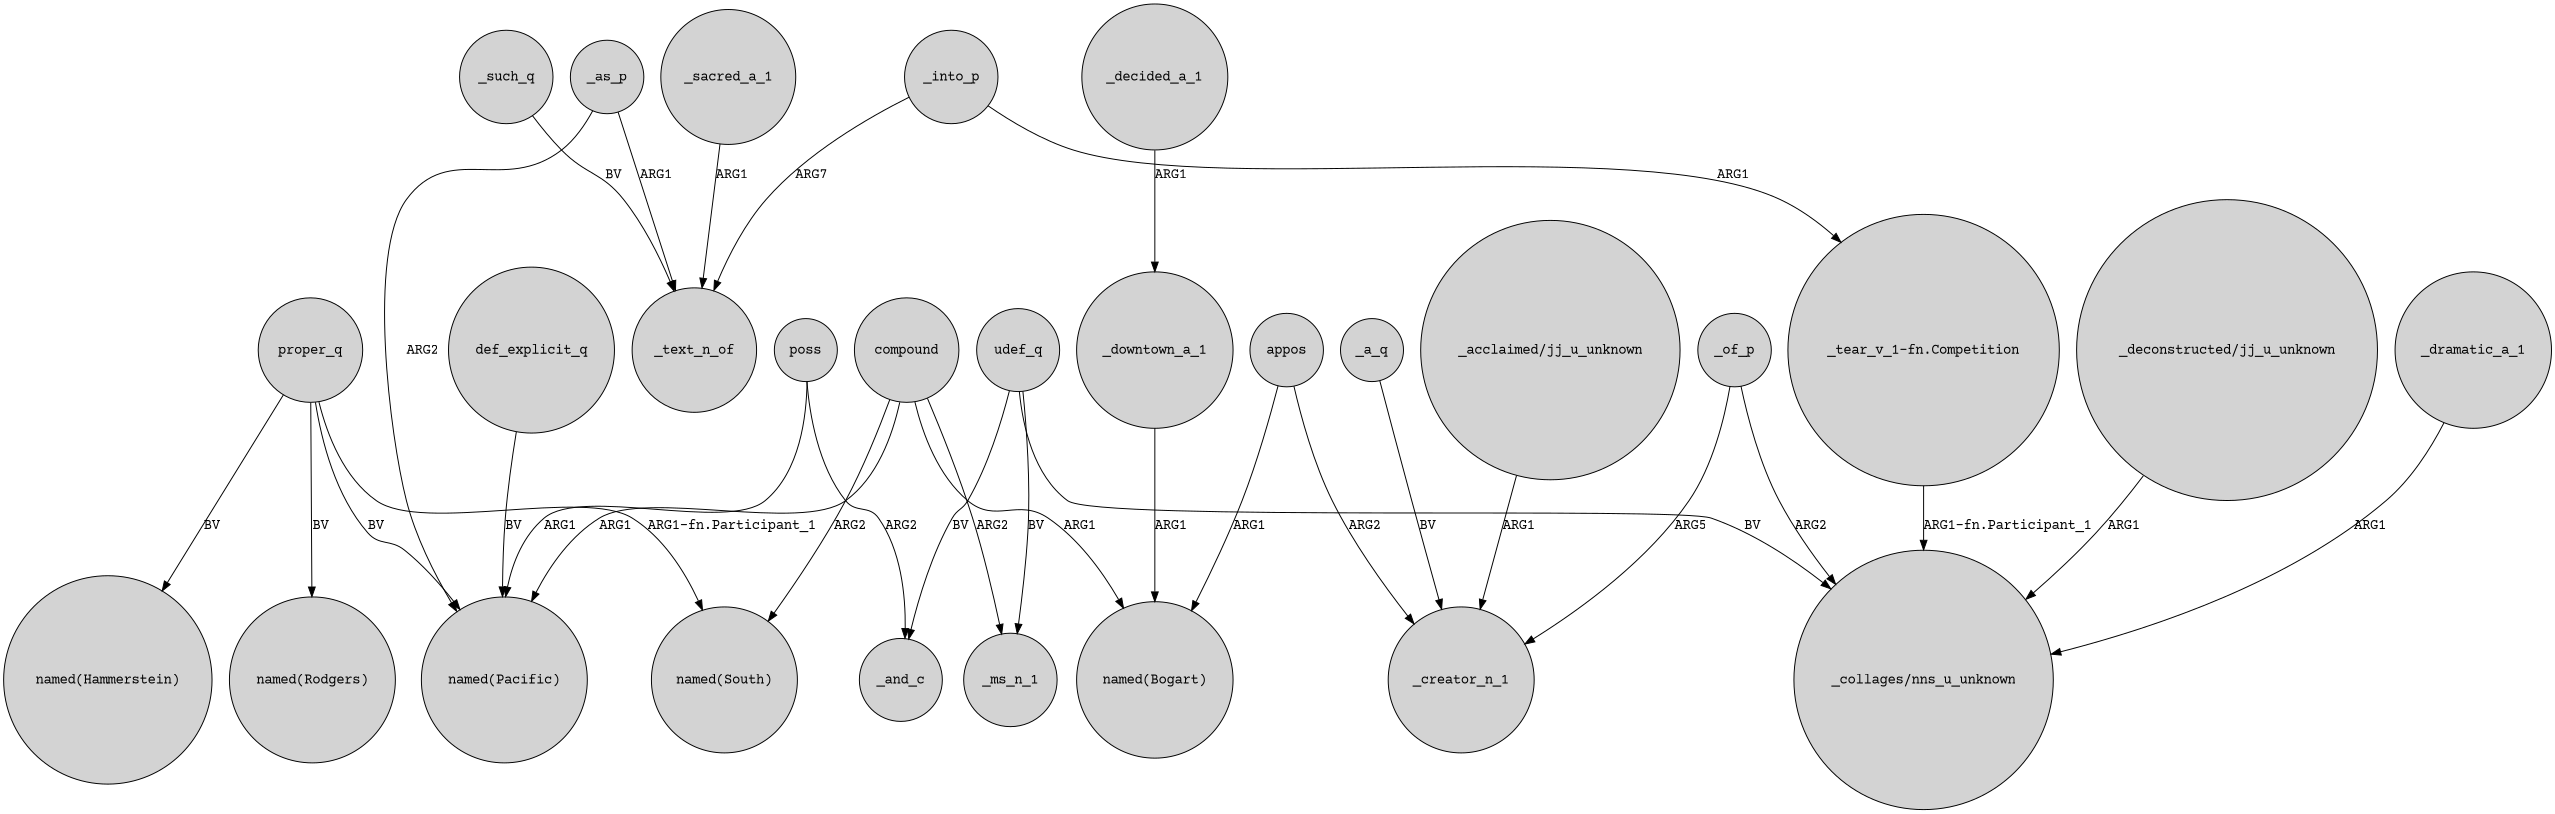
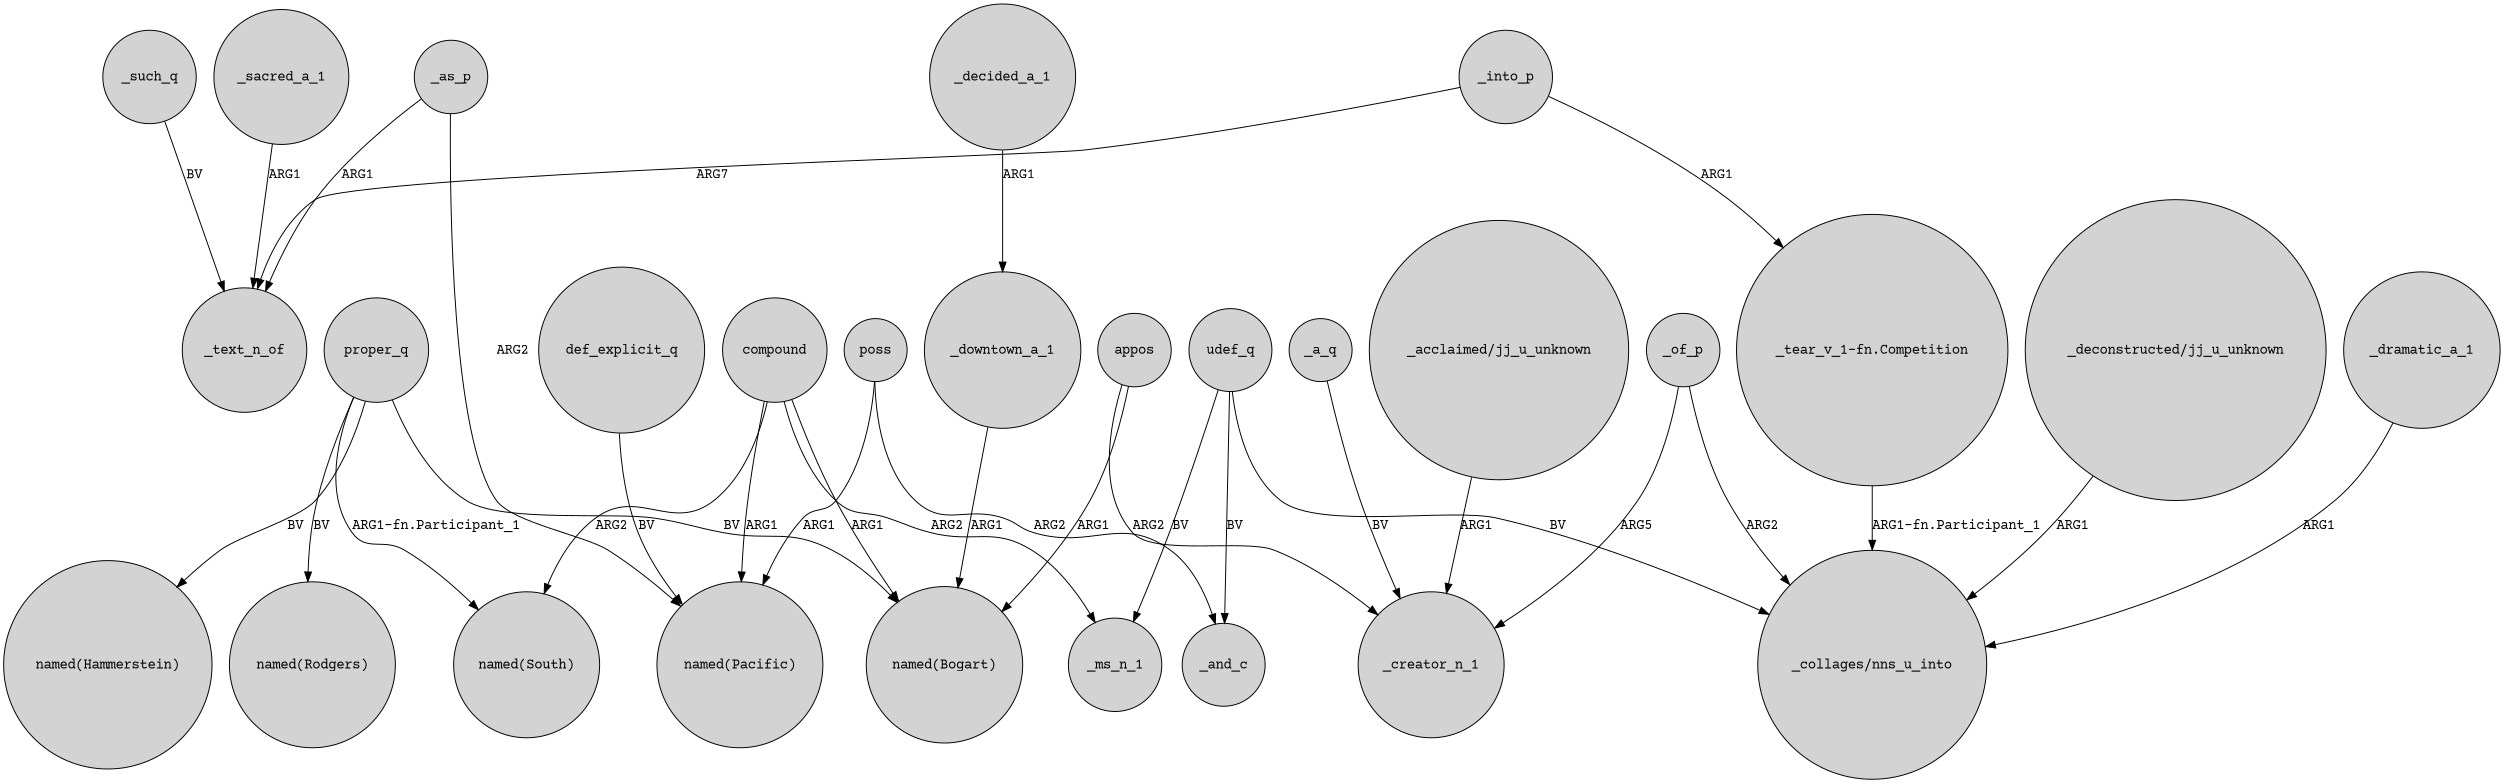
(359, 521) -> (624, 516)
(1924, 680) -> (1872, 665)
